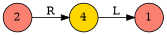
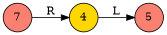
(18, 18) -> (18, 18)
(149, 18) -> (149, 18)
